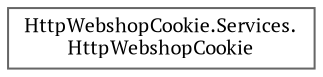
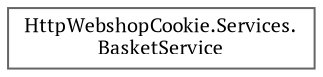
(161, 38) -> (161, 38)
